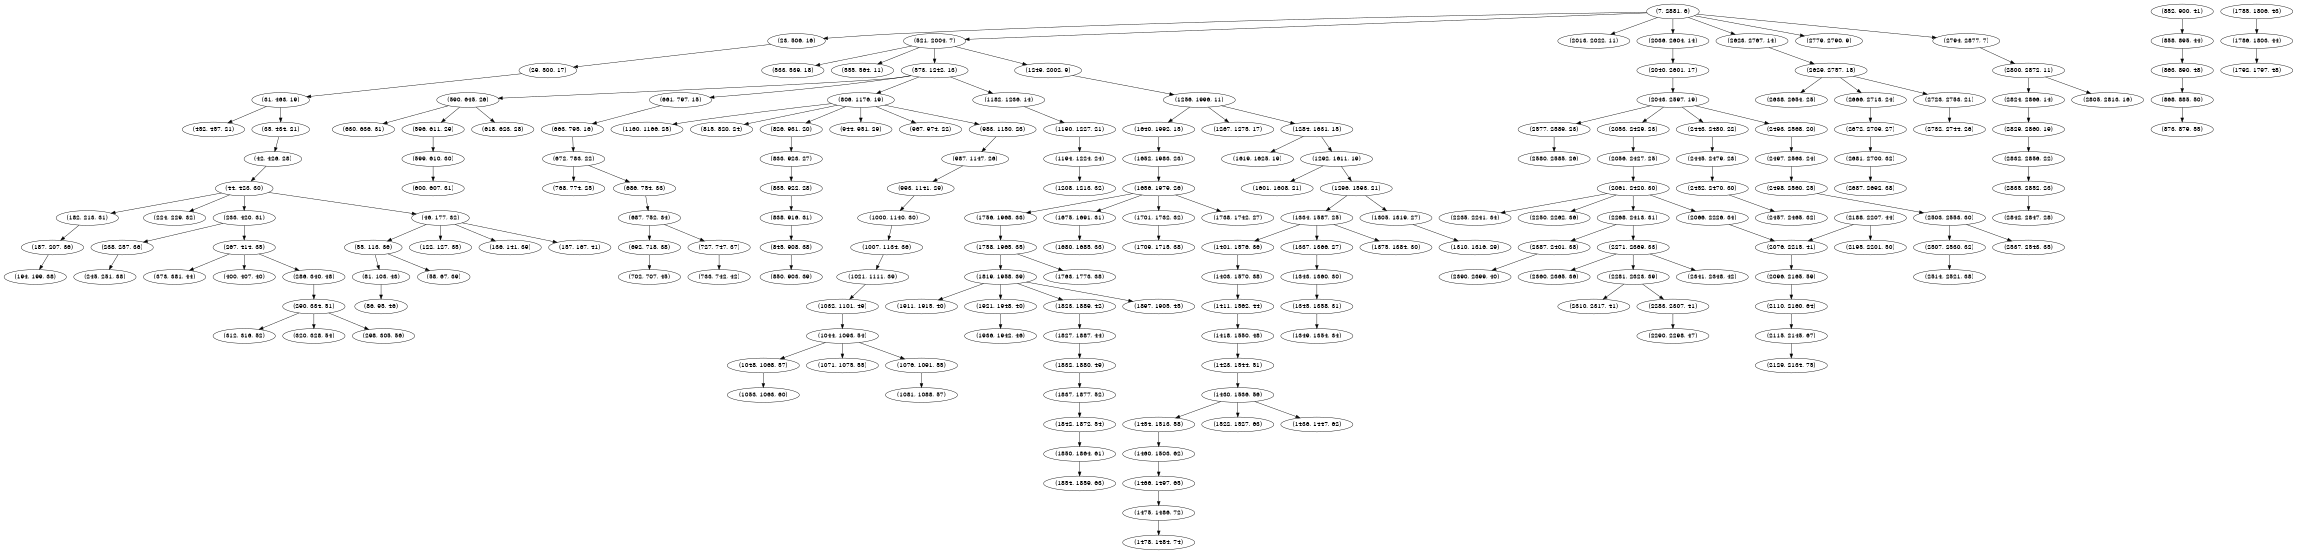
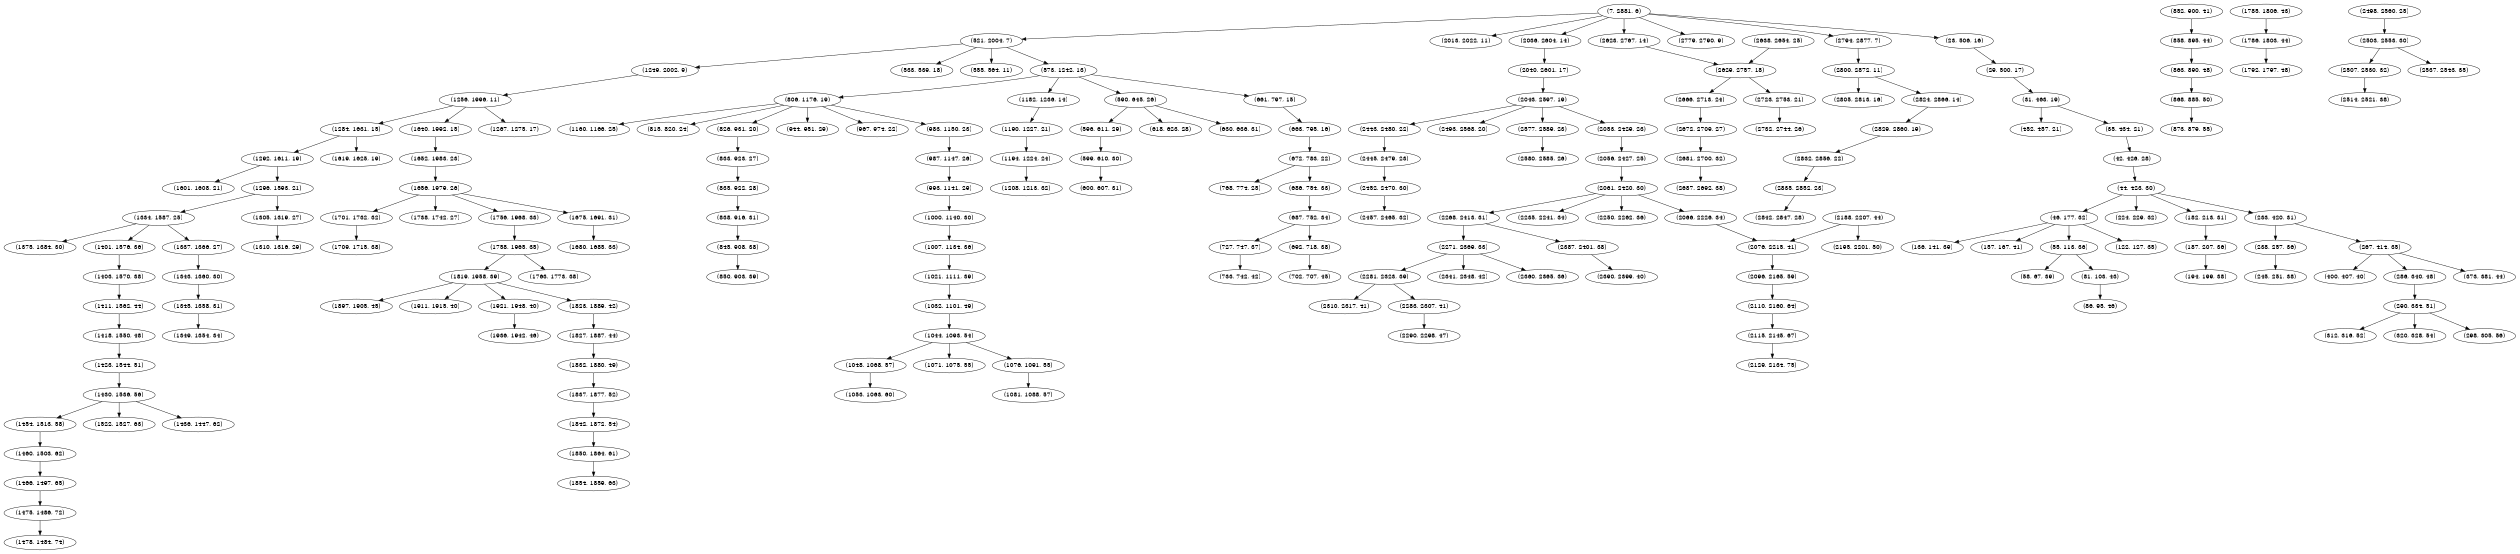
(1813, 84) -> (1761, 55)
(1791, 159) -> none
